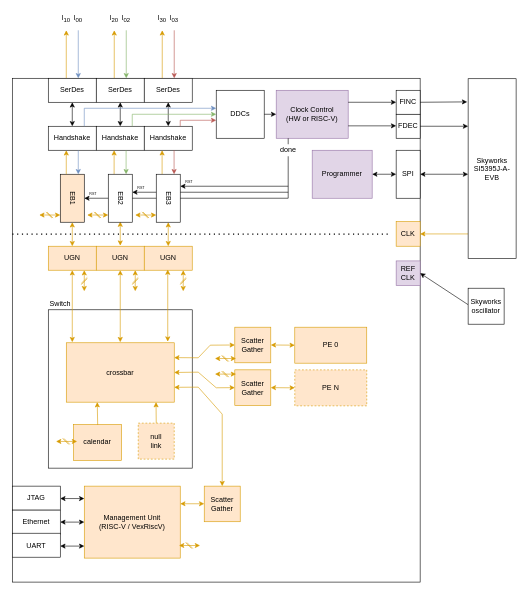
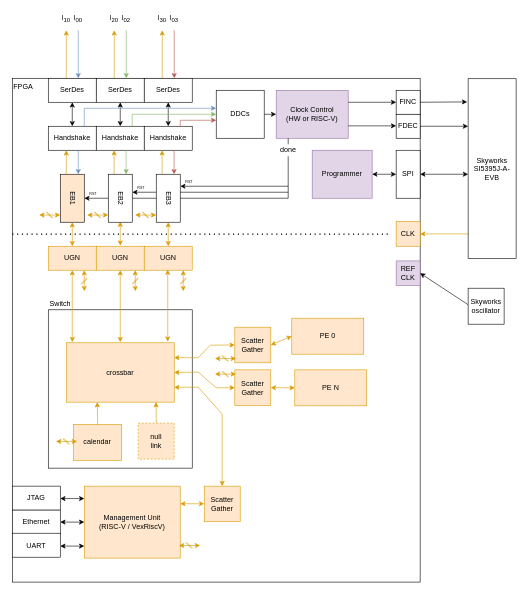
none -> (30, 87)
(331, 345) -> (328, 336)
(331, 388) -> (331, 388)
